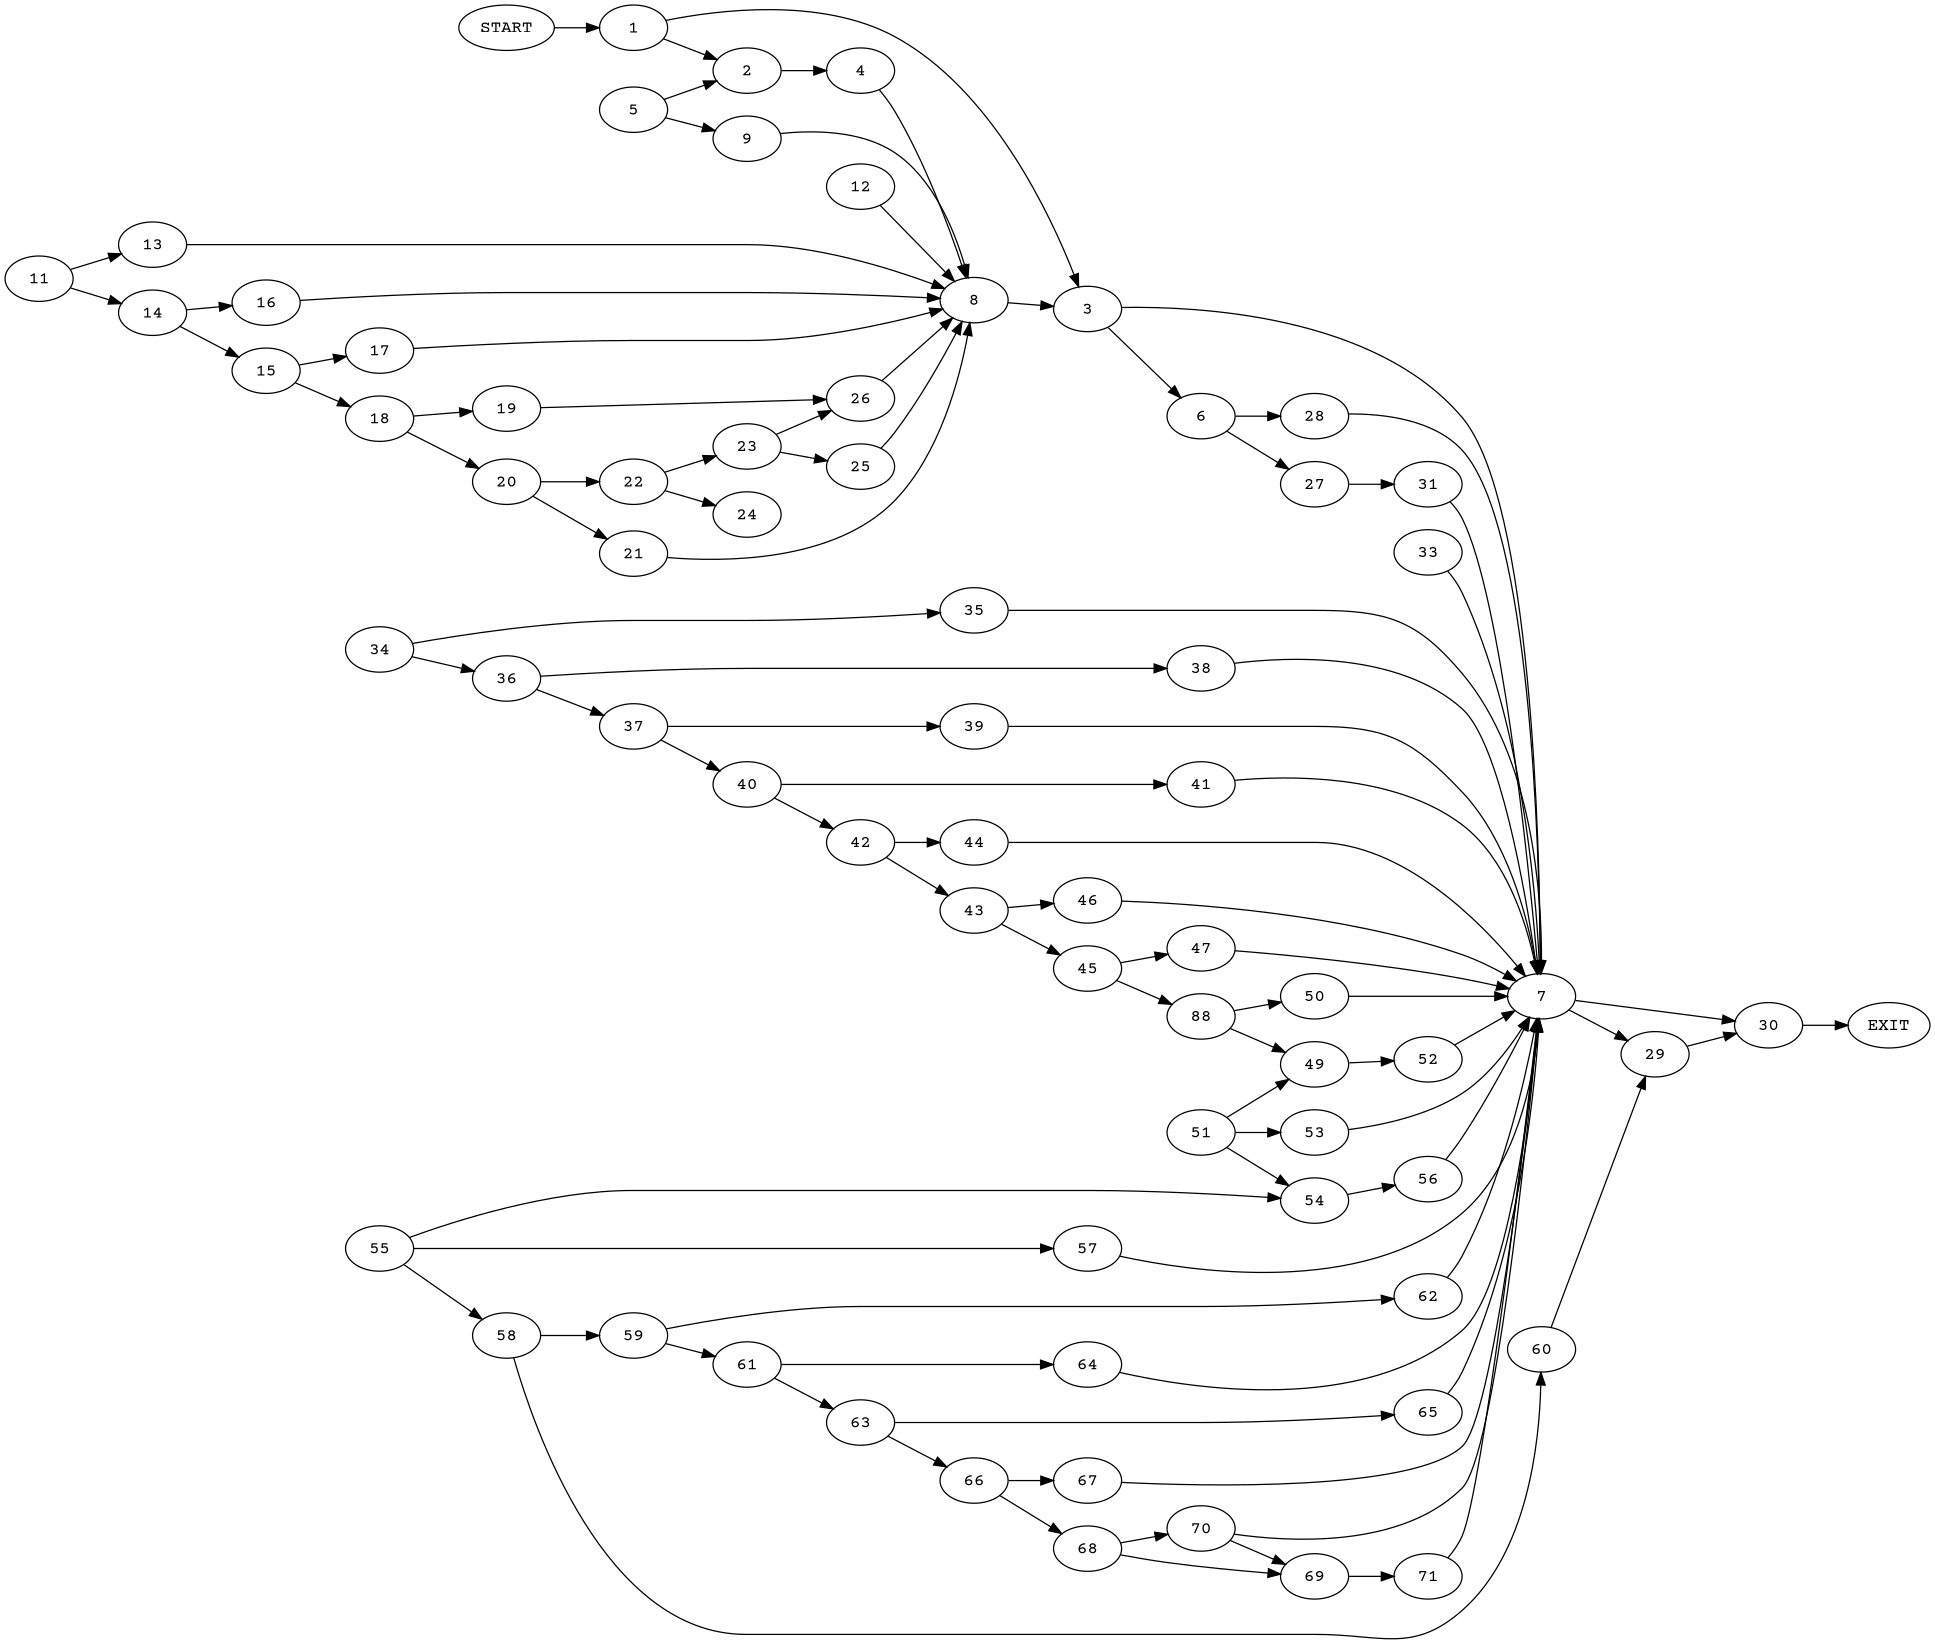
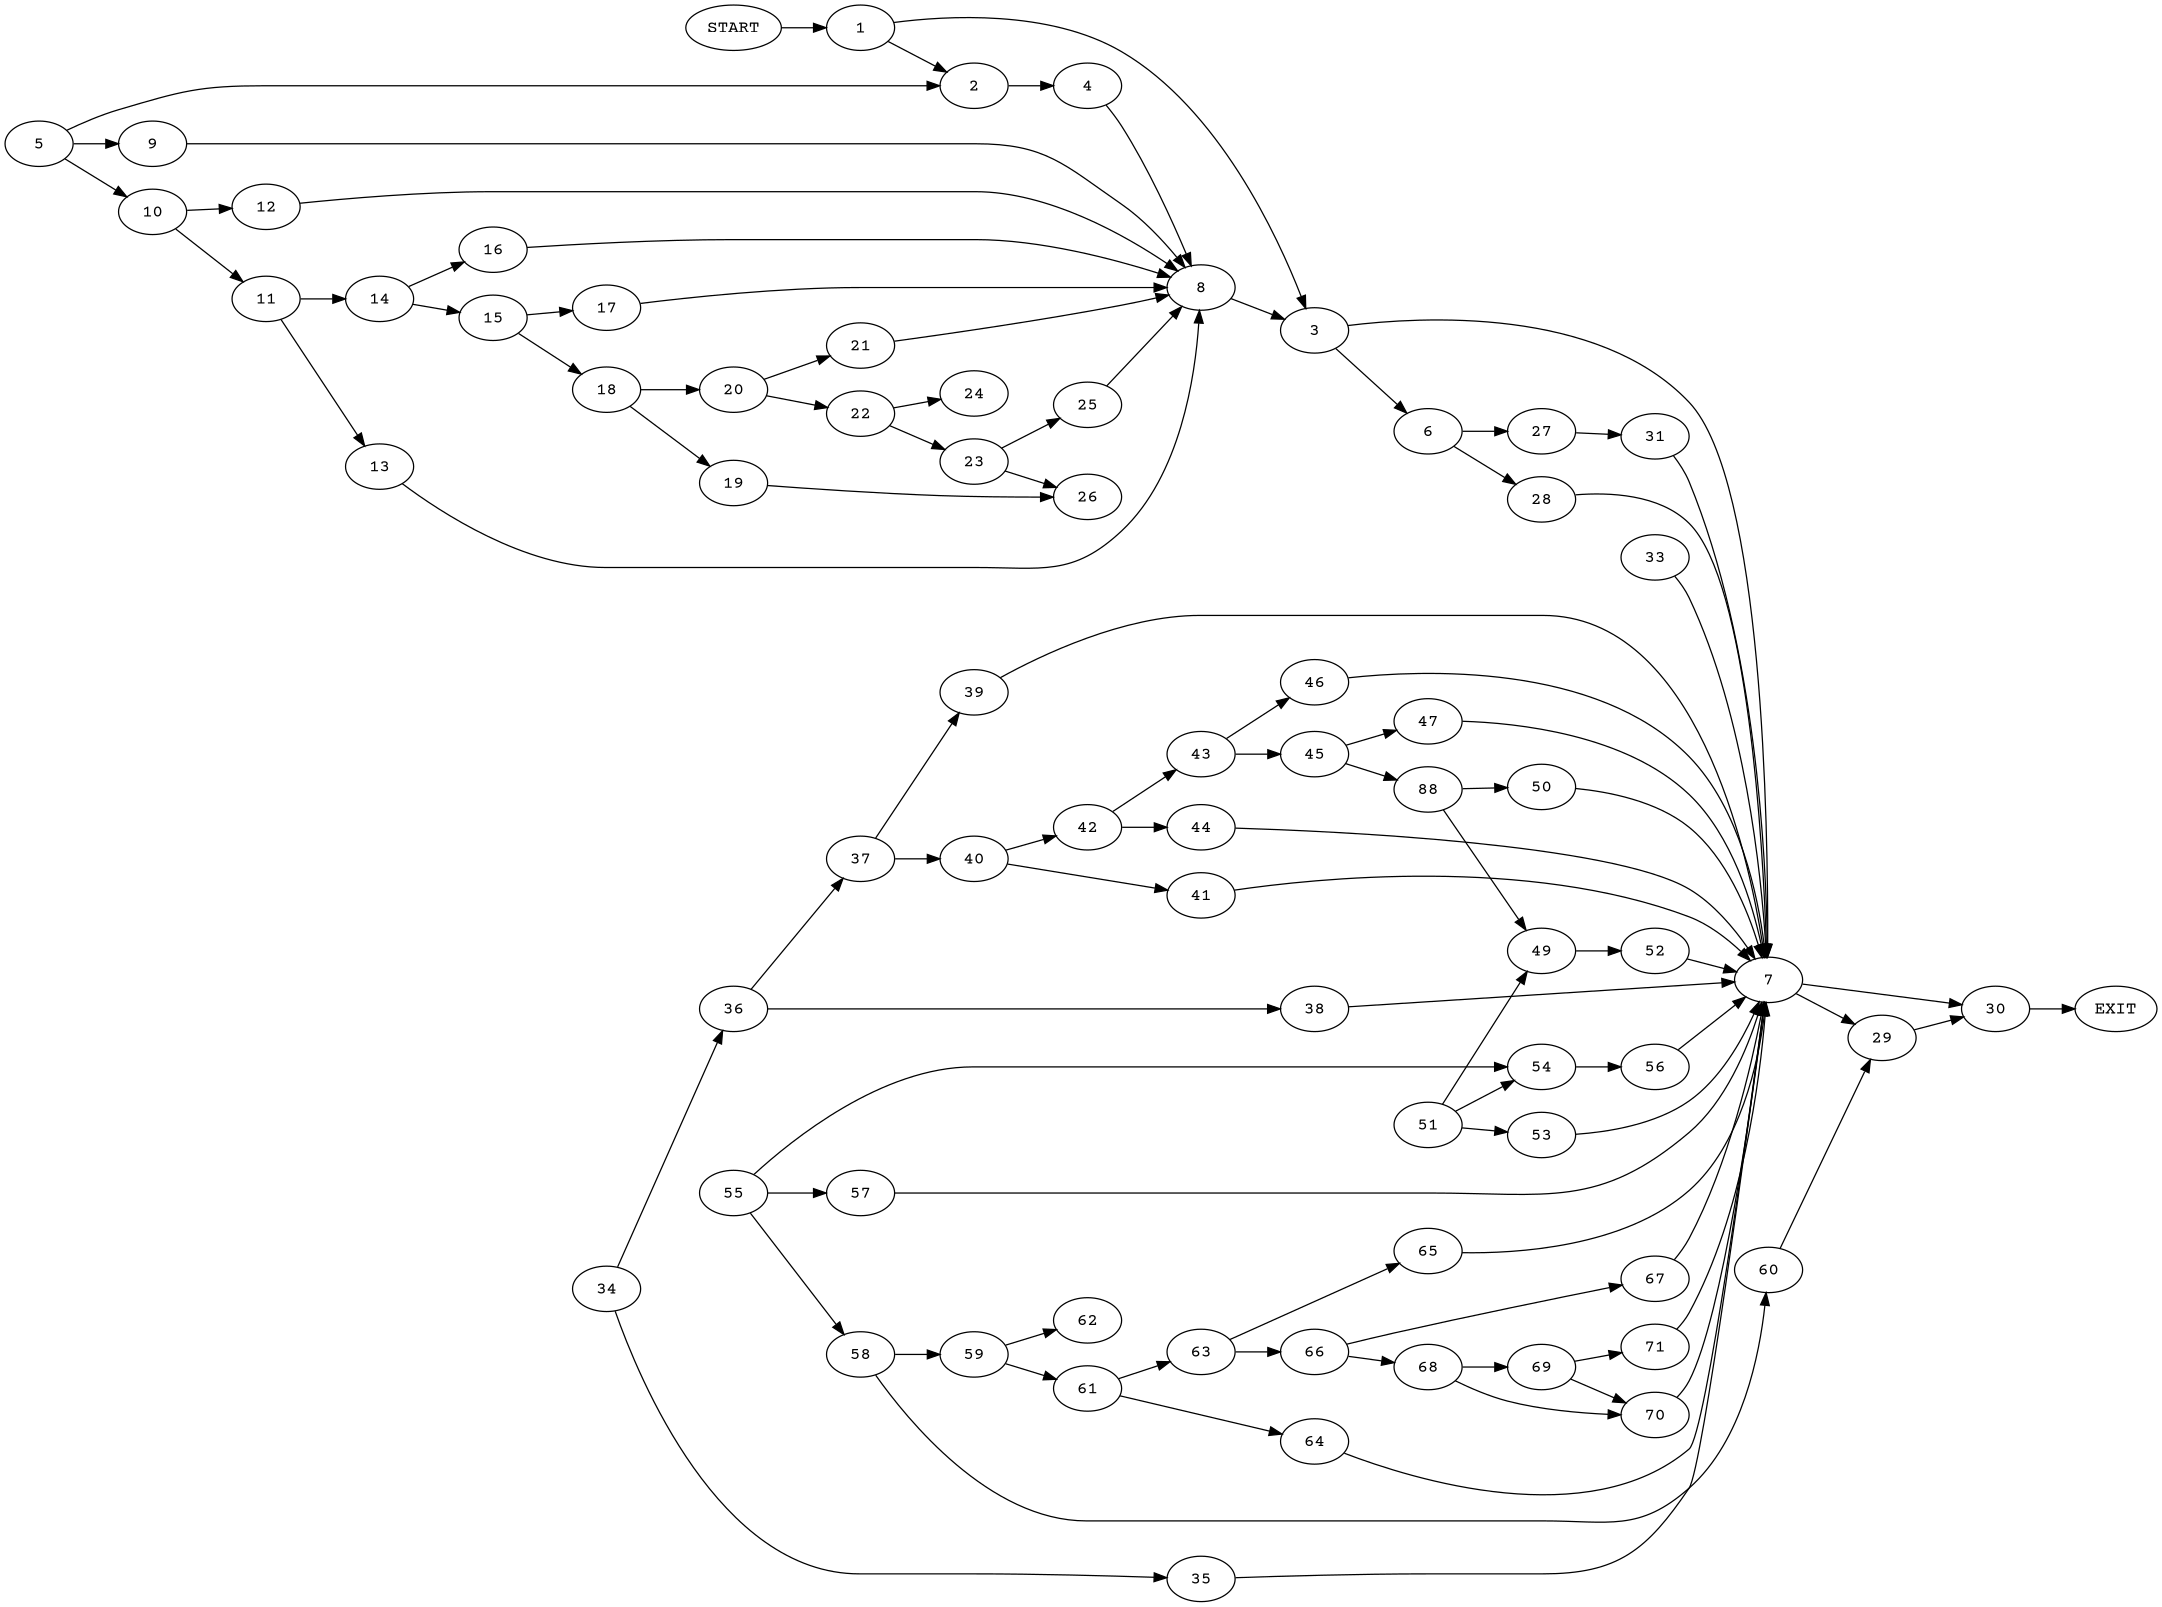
none -> (153, 212)
(913, 354) -> none
(1489, 1196) -> none
(1252, 1550) -> (1593, 1389)
